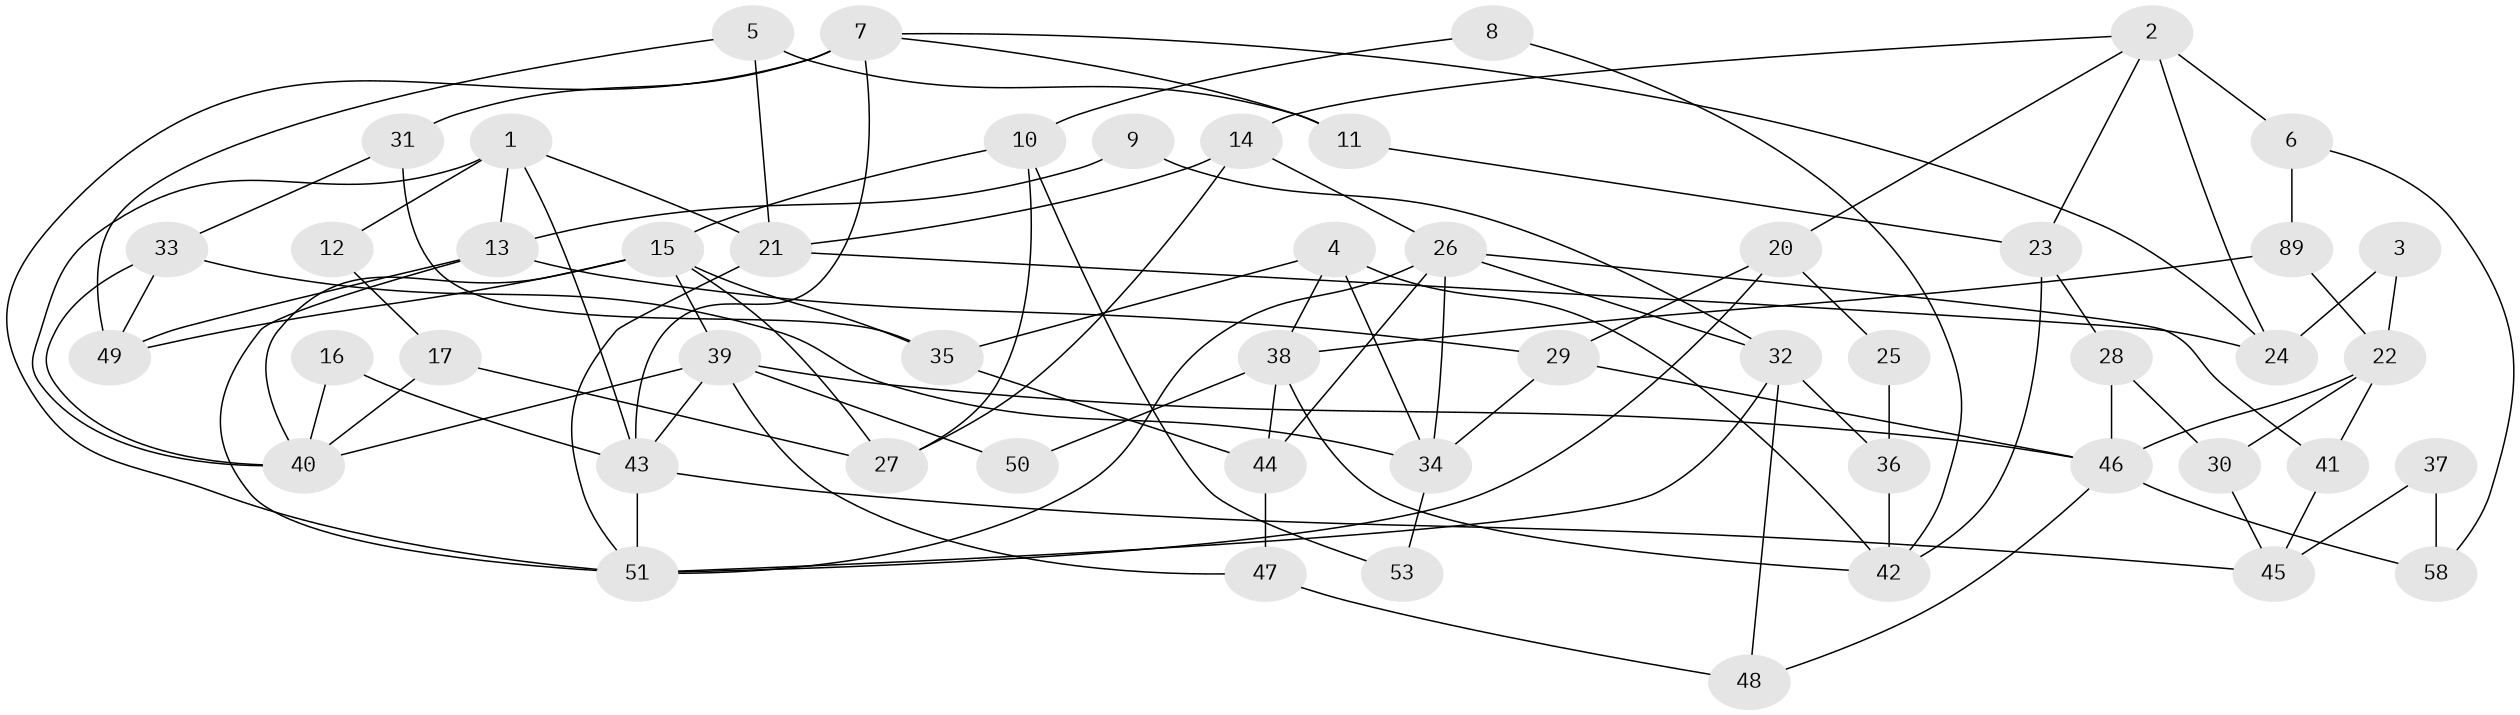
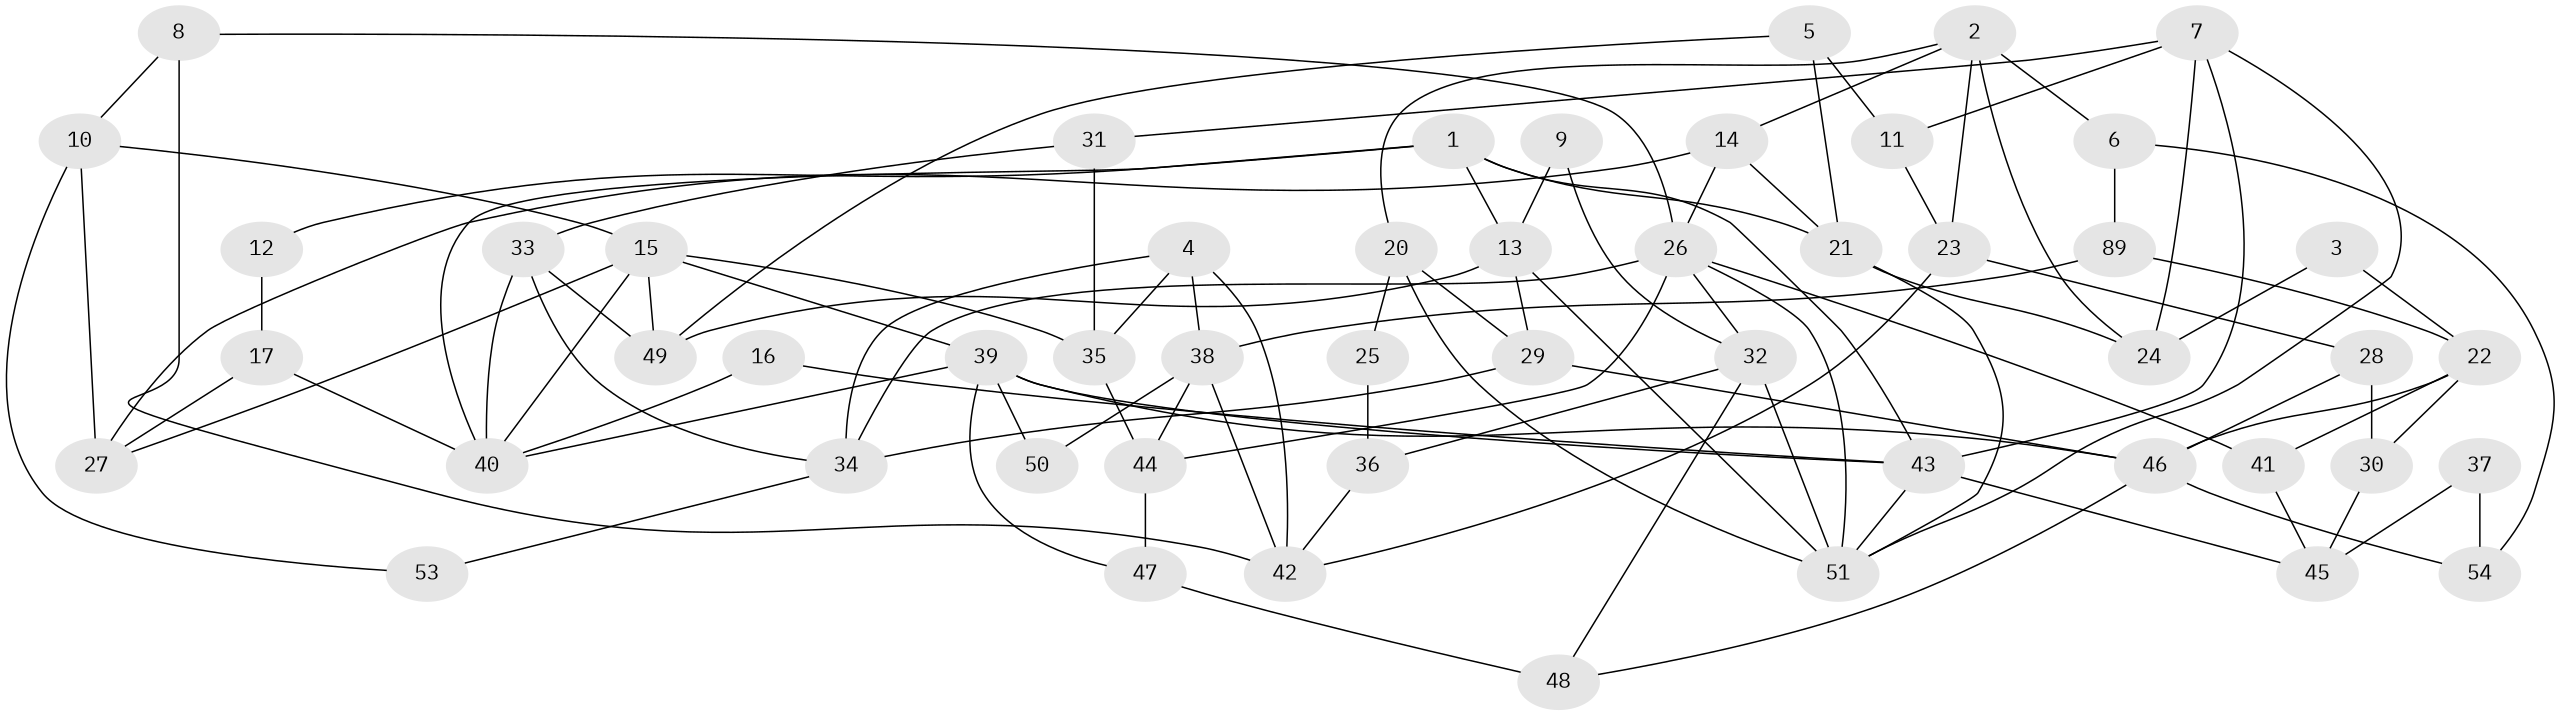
none -> (983, 45)
(2436, 574) -> (2480, 574)
